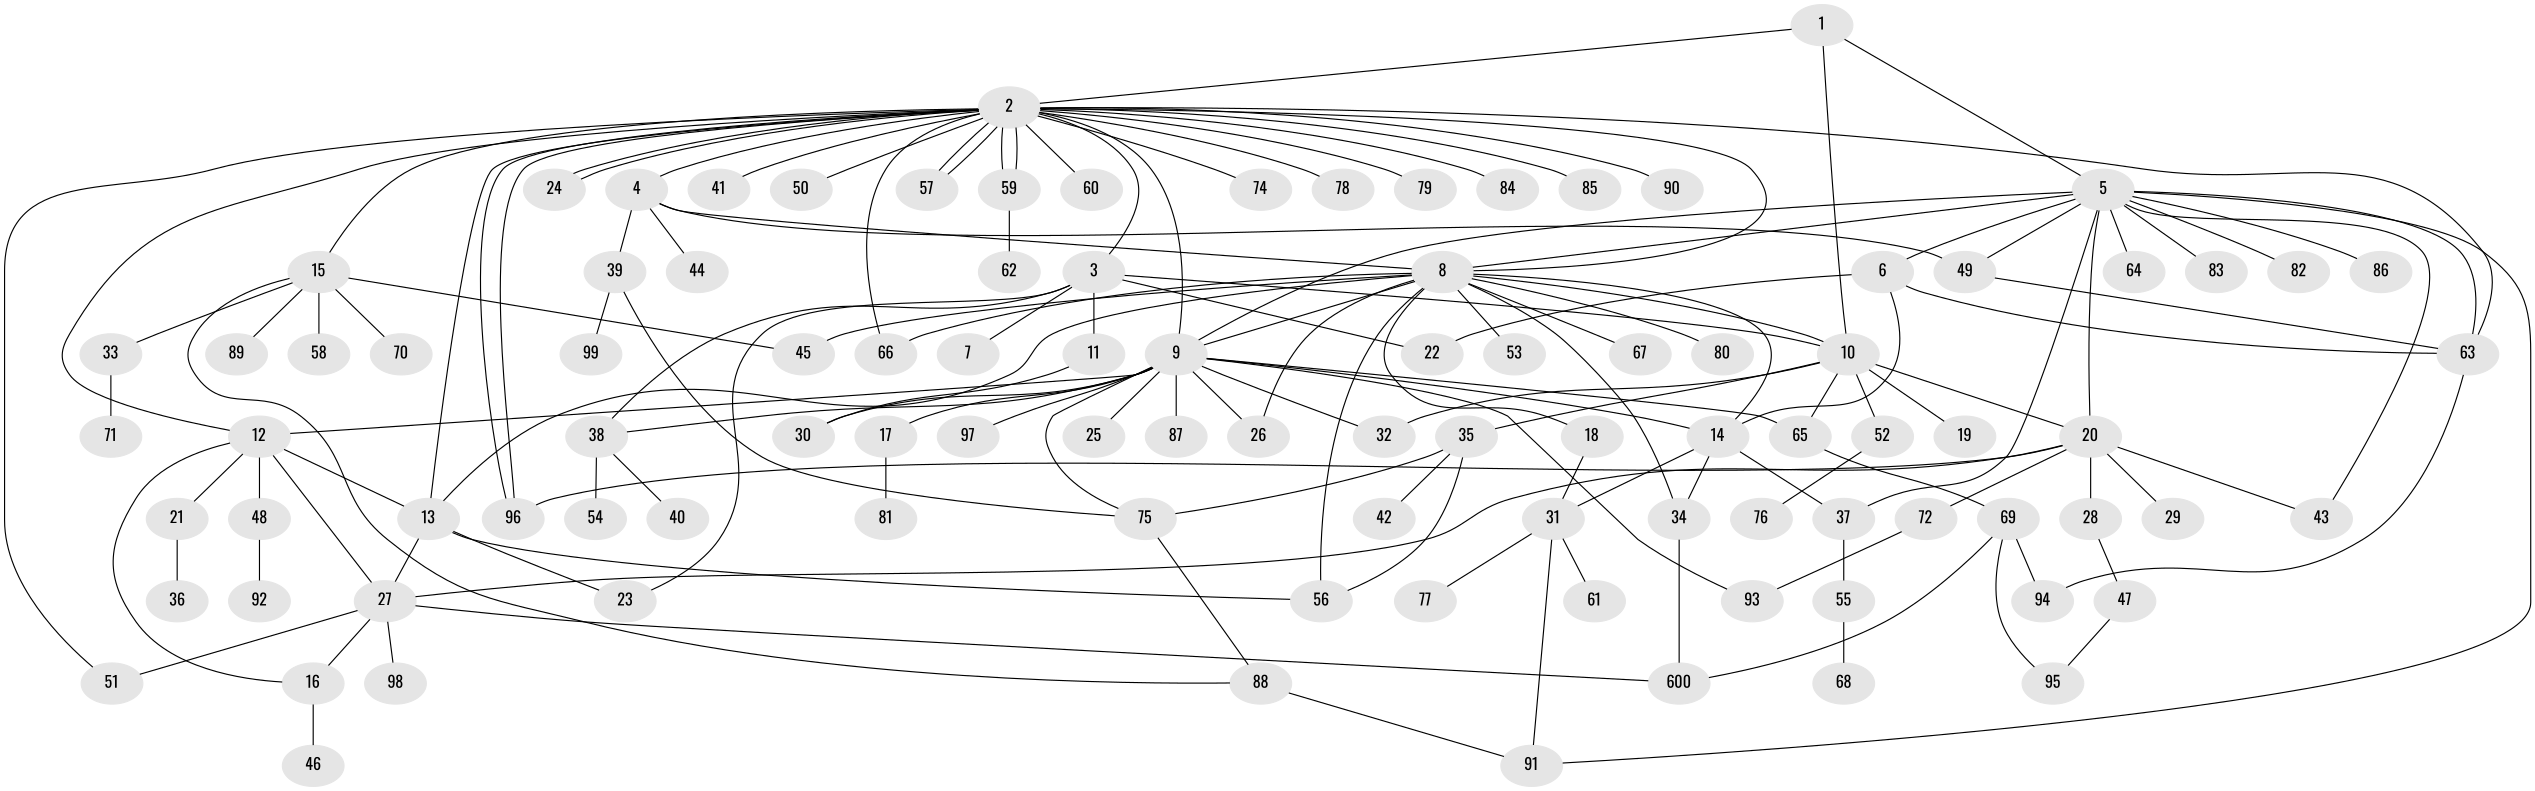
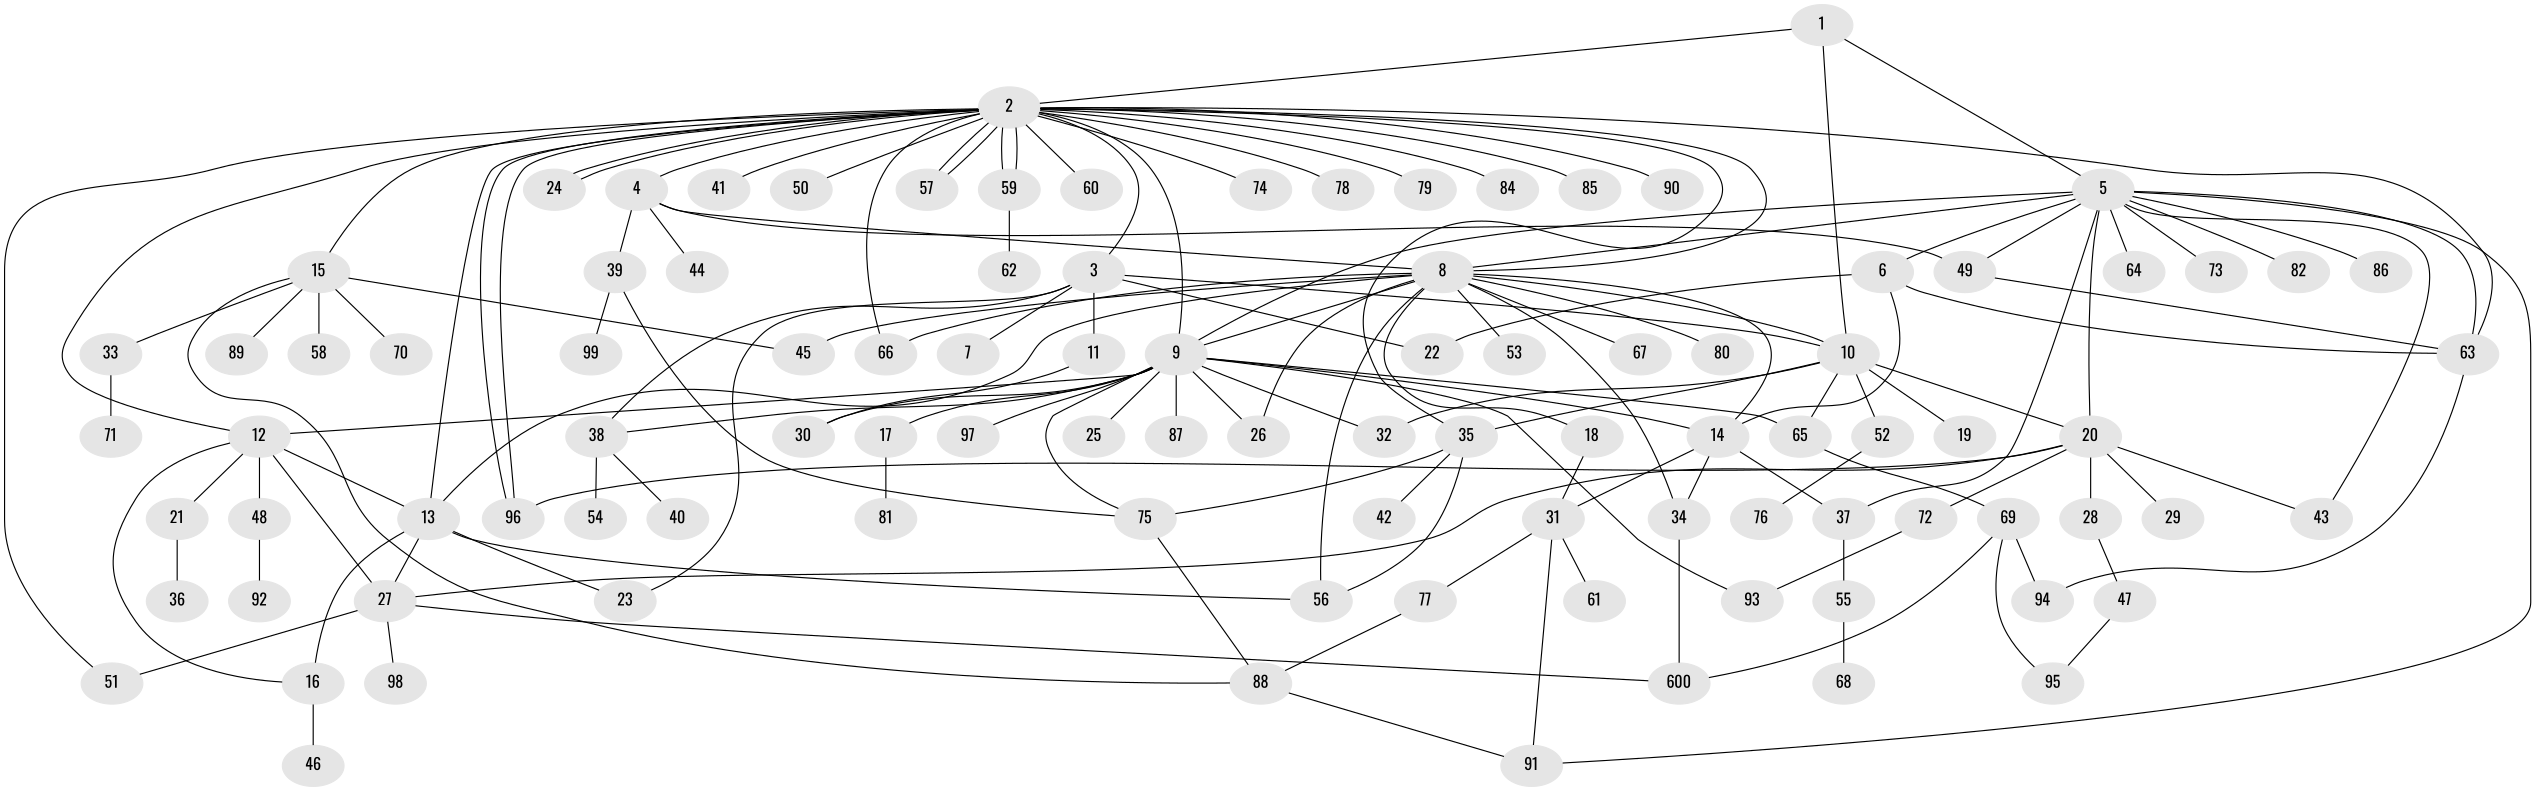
none -> (1677, 152)
(2216, 272) -> (2216, 272)
(349, 642) -> (341, 585)
none -> (1343, 642)
